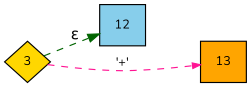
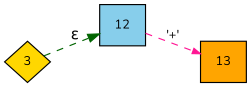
(120, 71) -> (169, 42)
